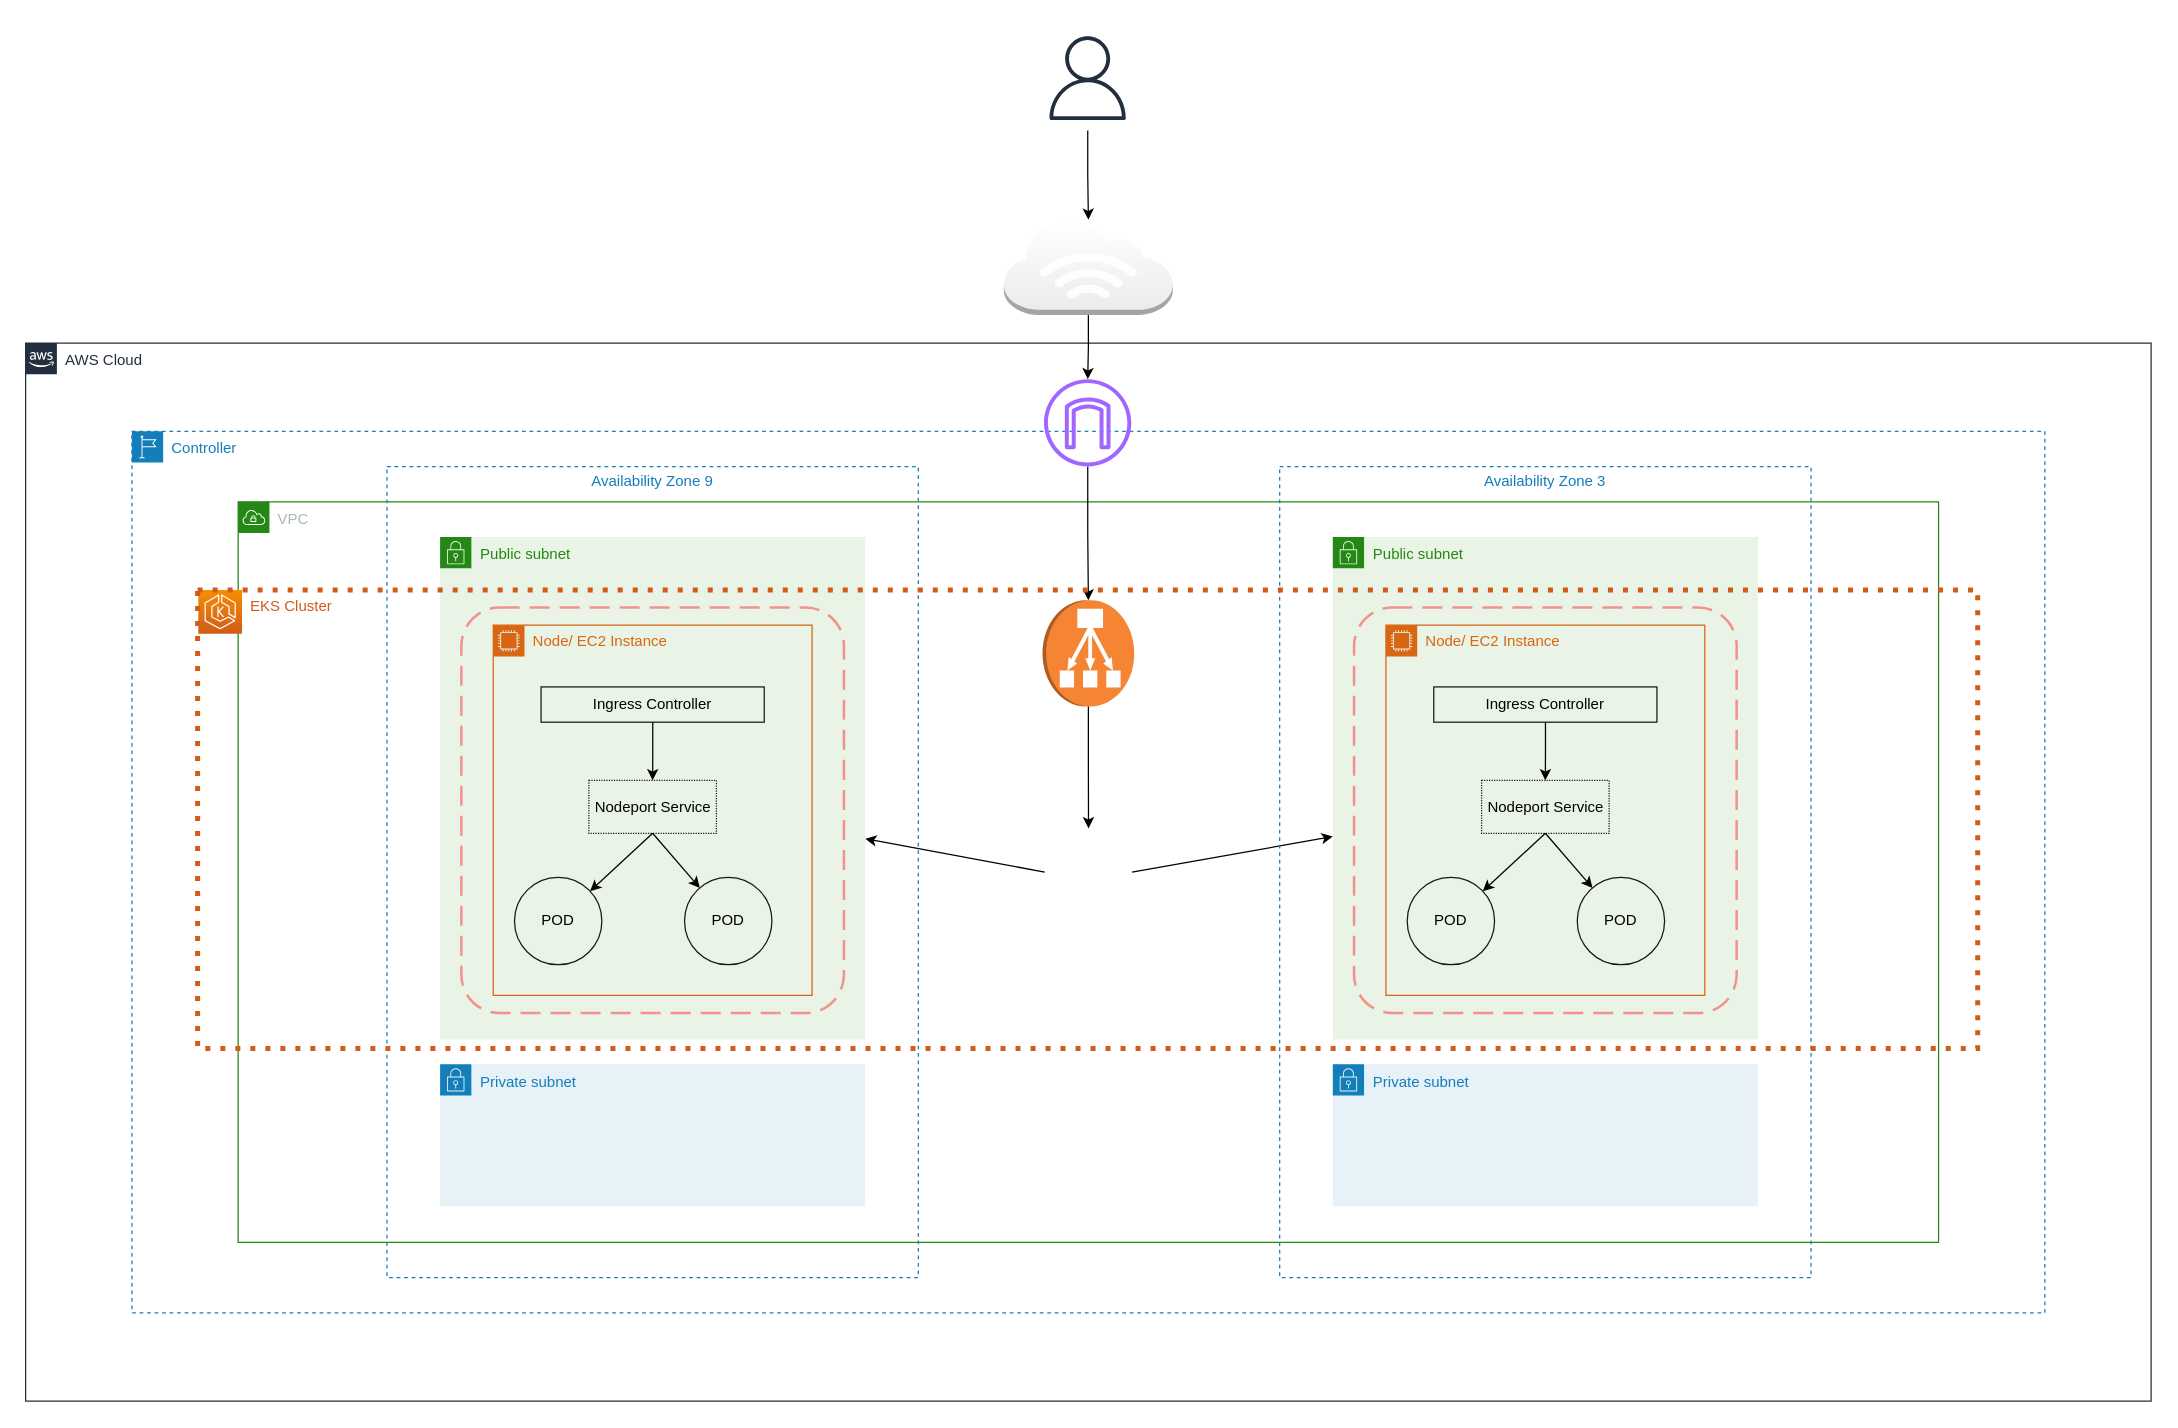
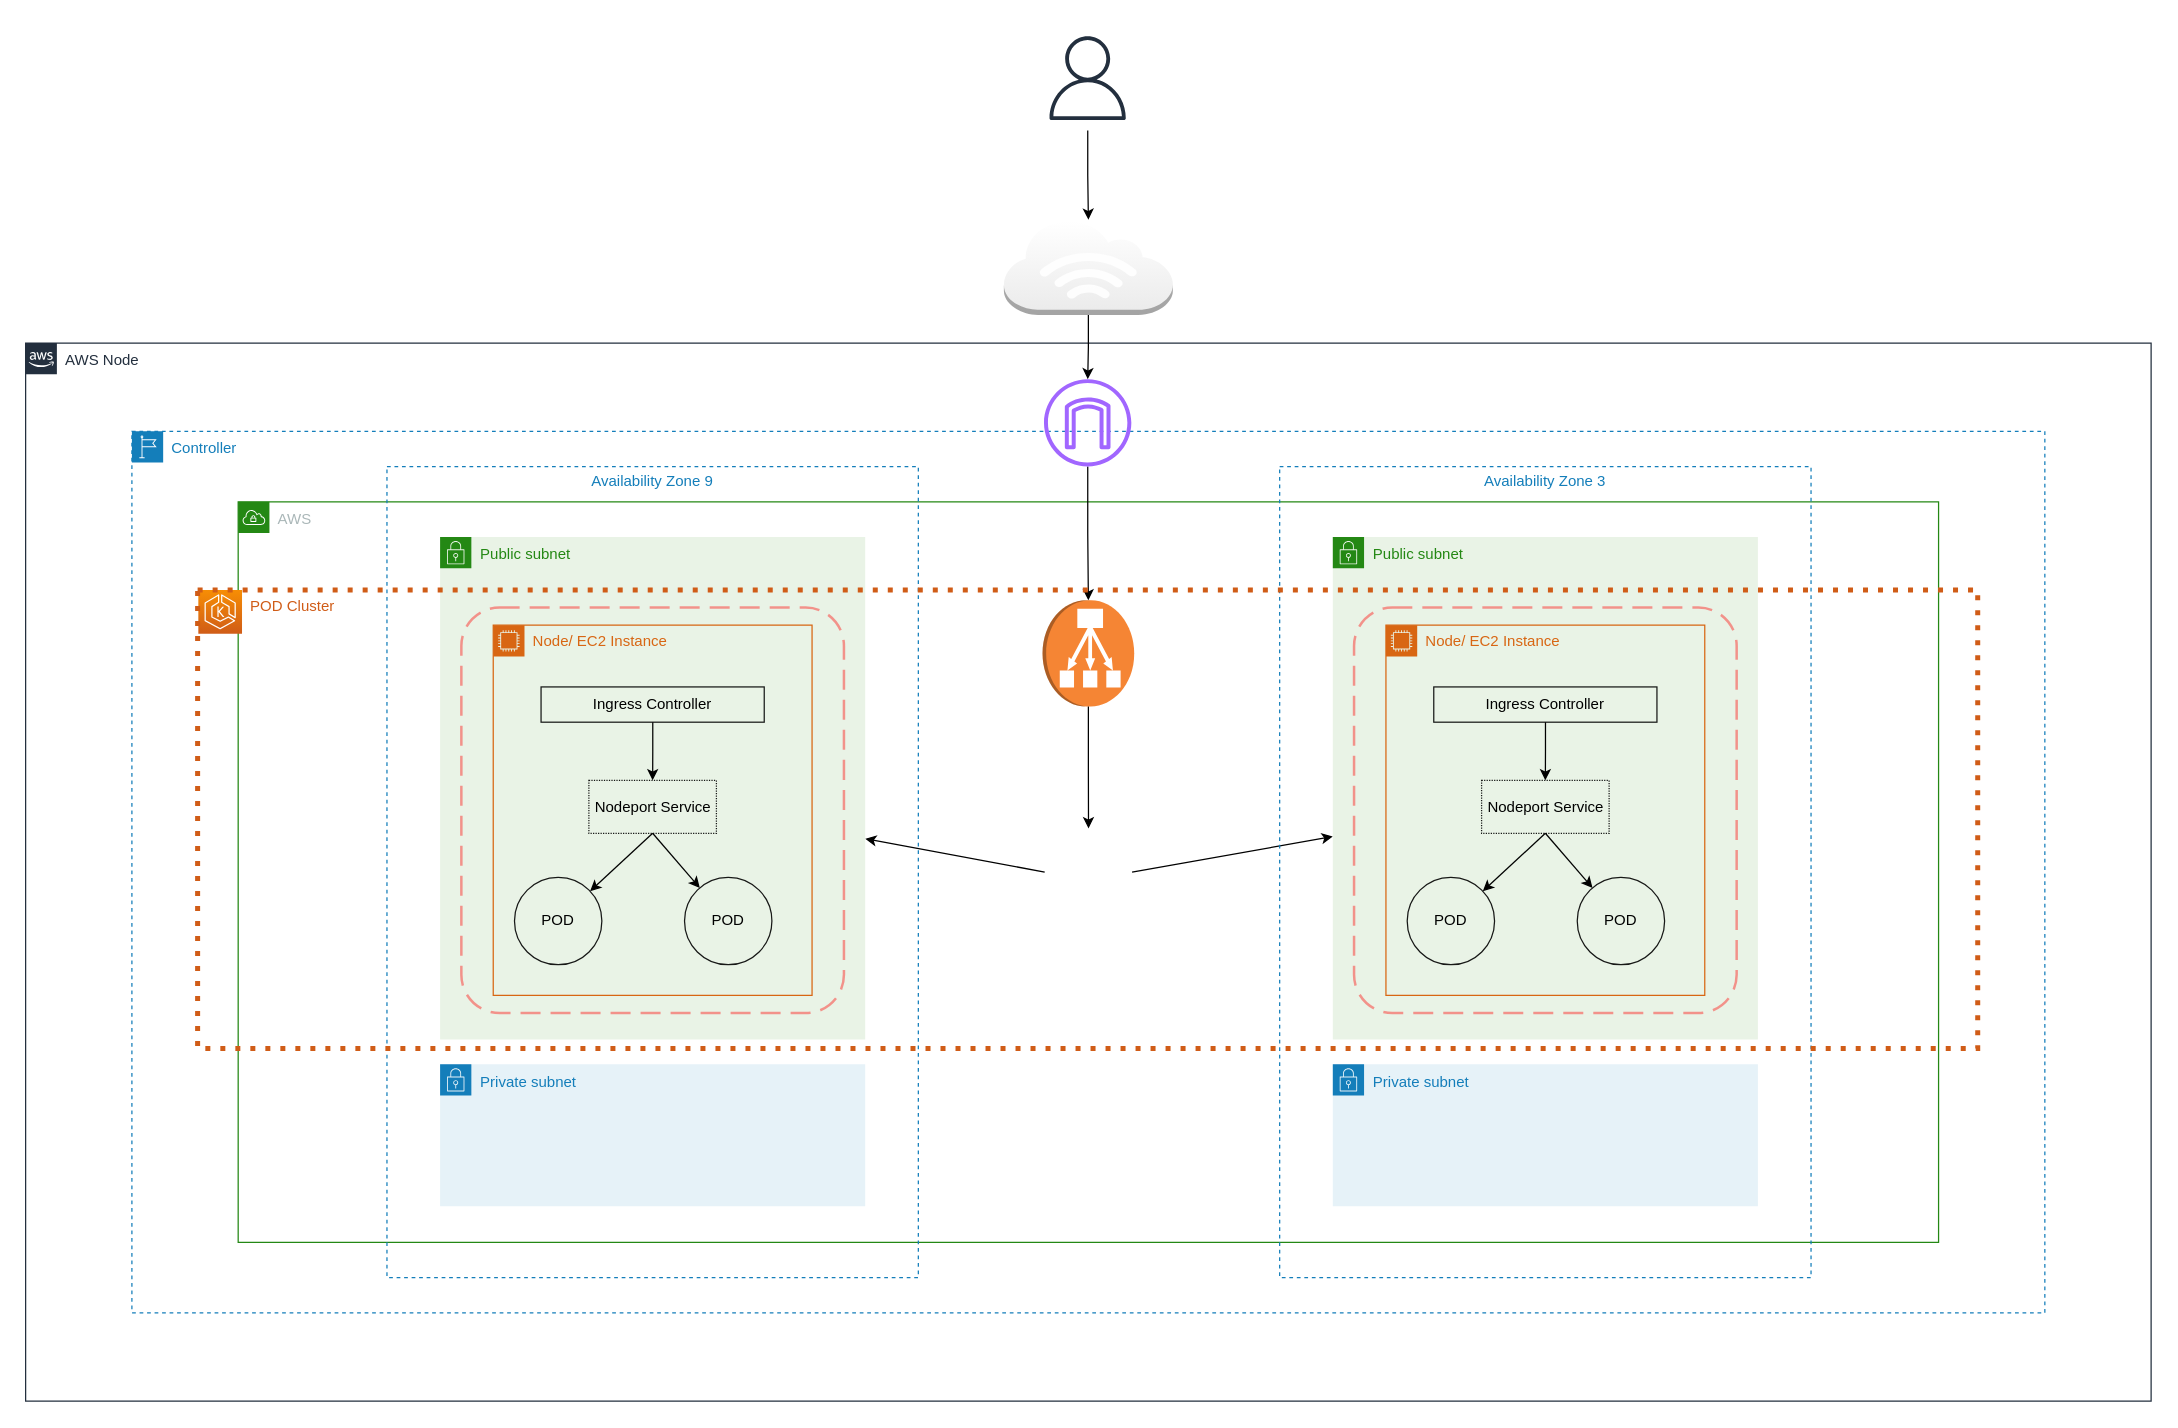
(100, 361) -> (97, 361)
(291, 520) -> (291, 520)
(293, 607) -> (293, 607)
